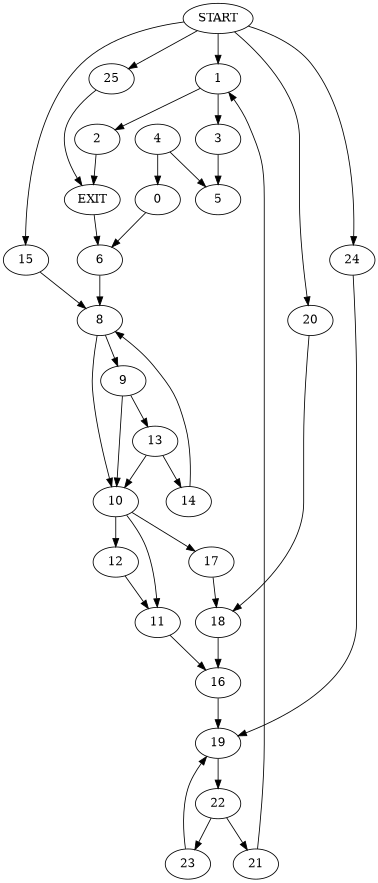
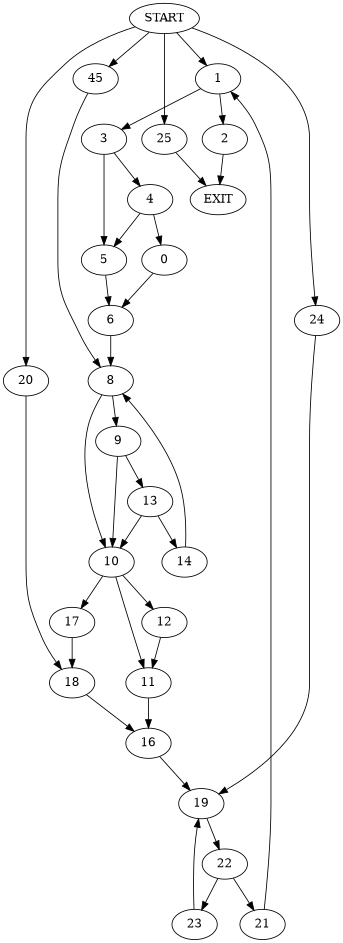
none -> (124, 166)
(96, 226) -> (107, 286)
(26, 260) -> (96, 79)
